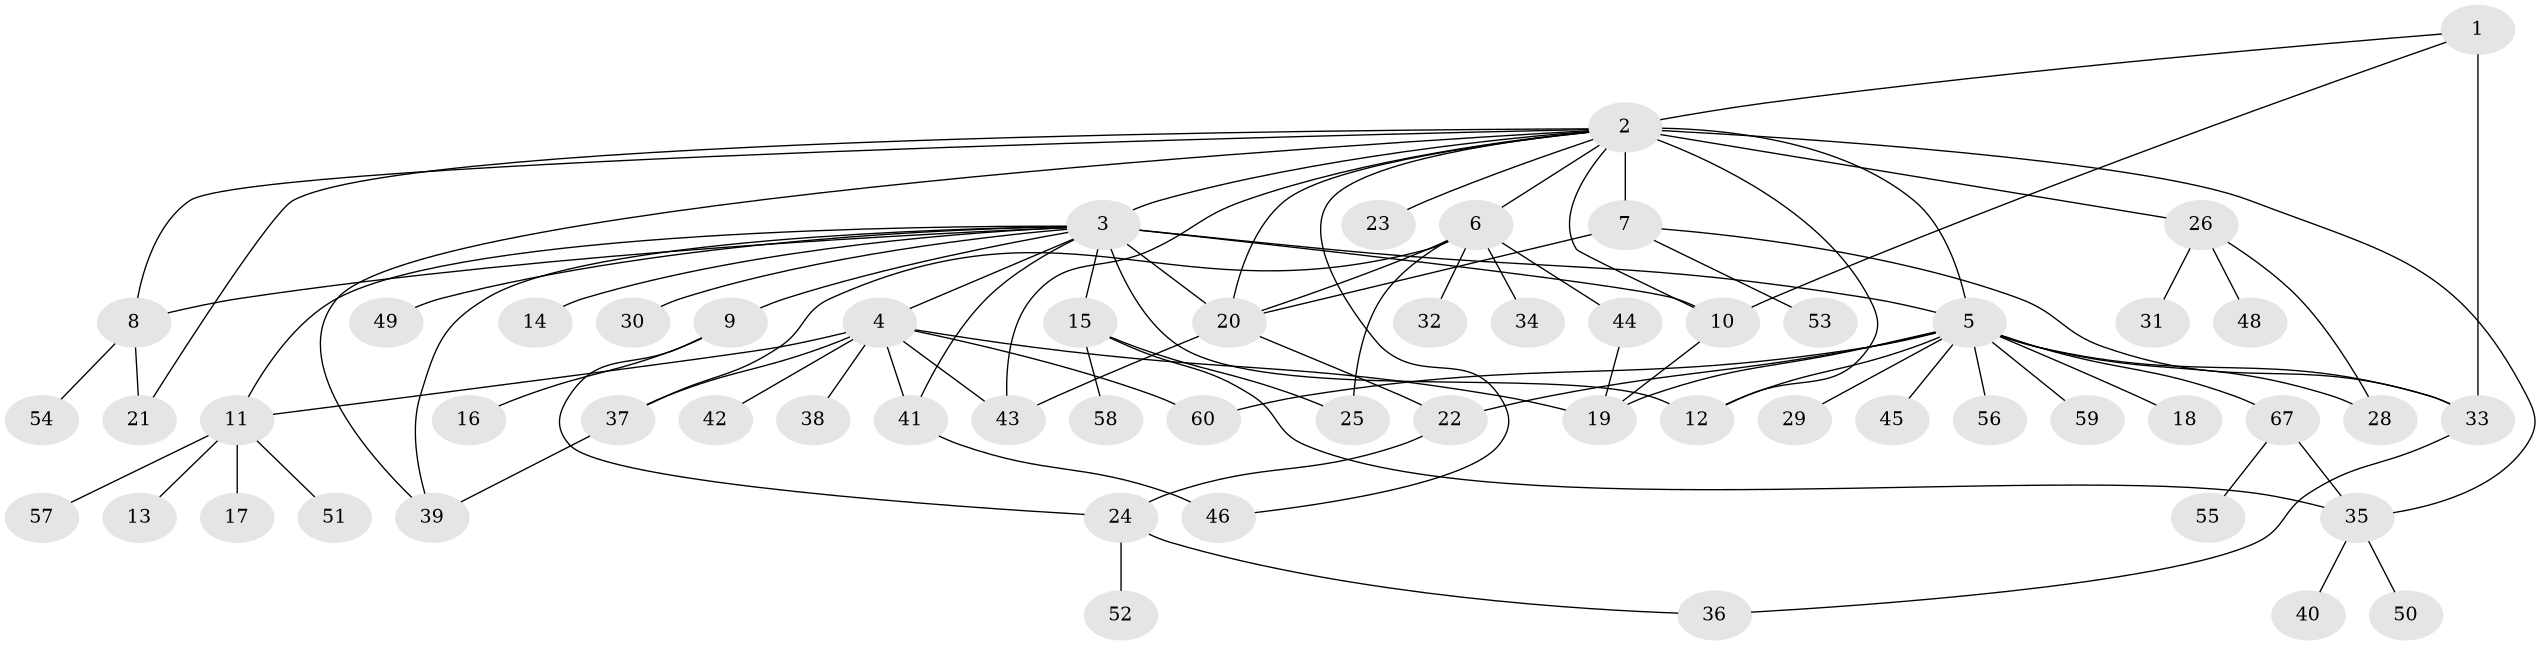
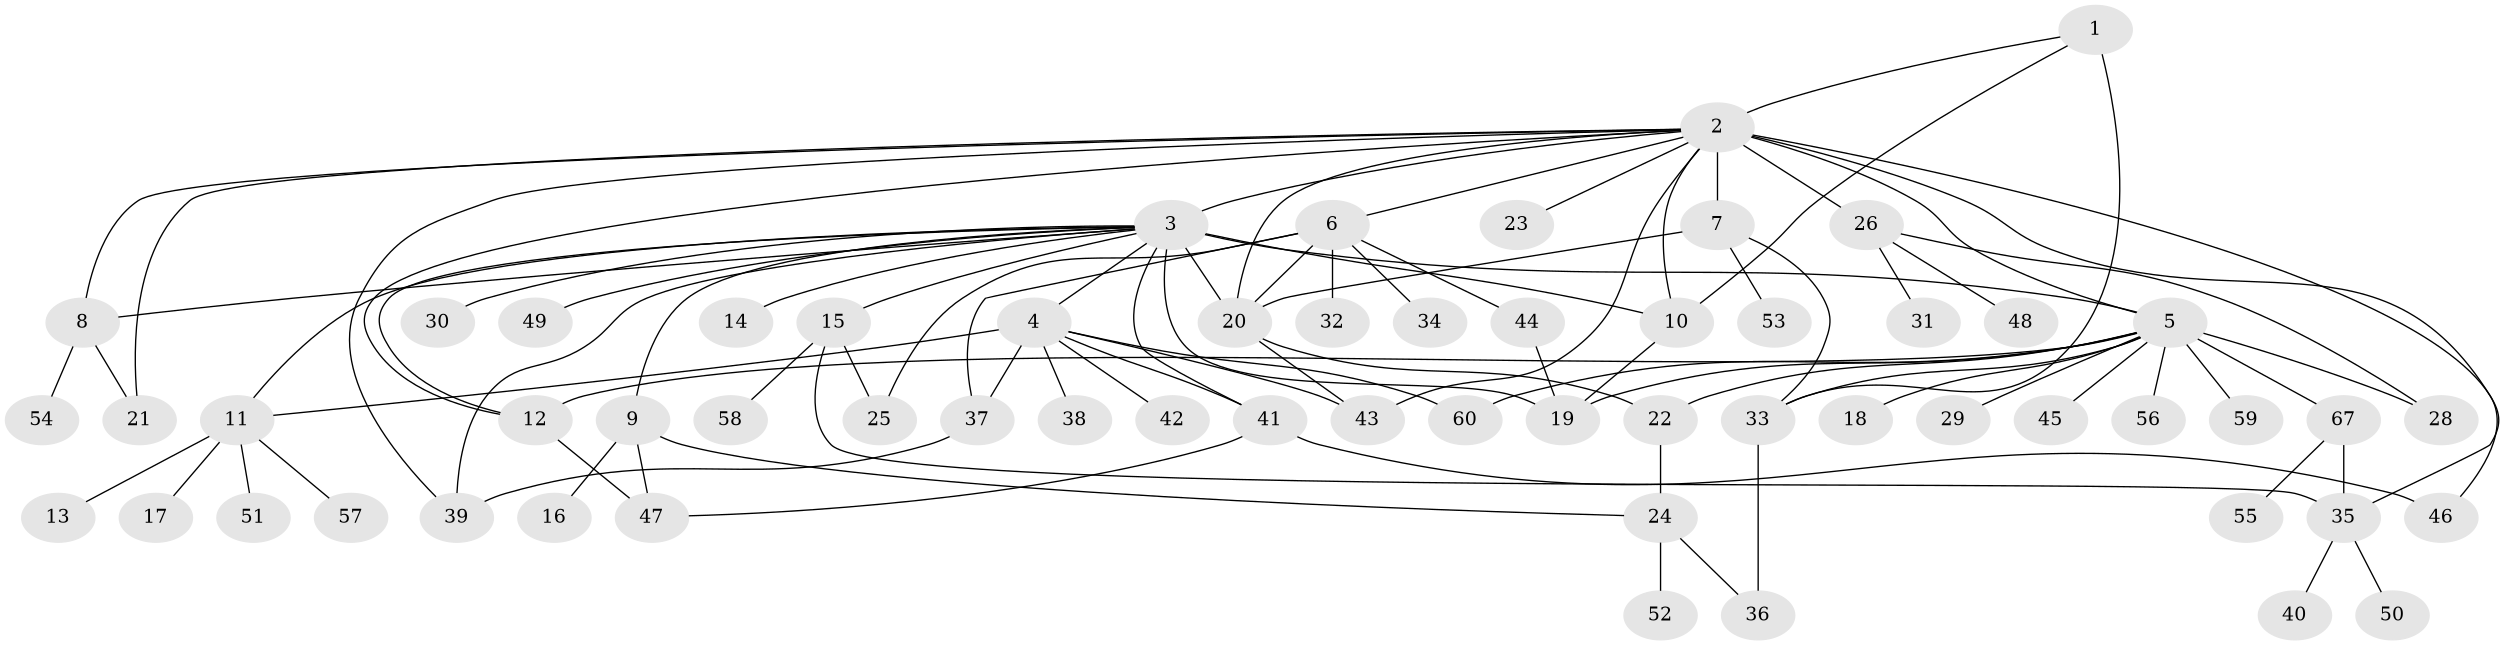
(1110, 356) -> (1411, 386)
none -> (652, 518)
